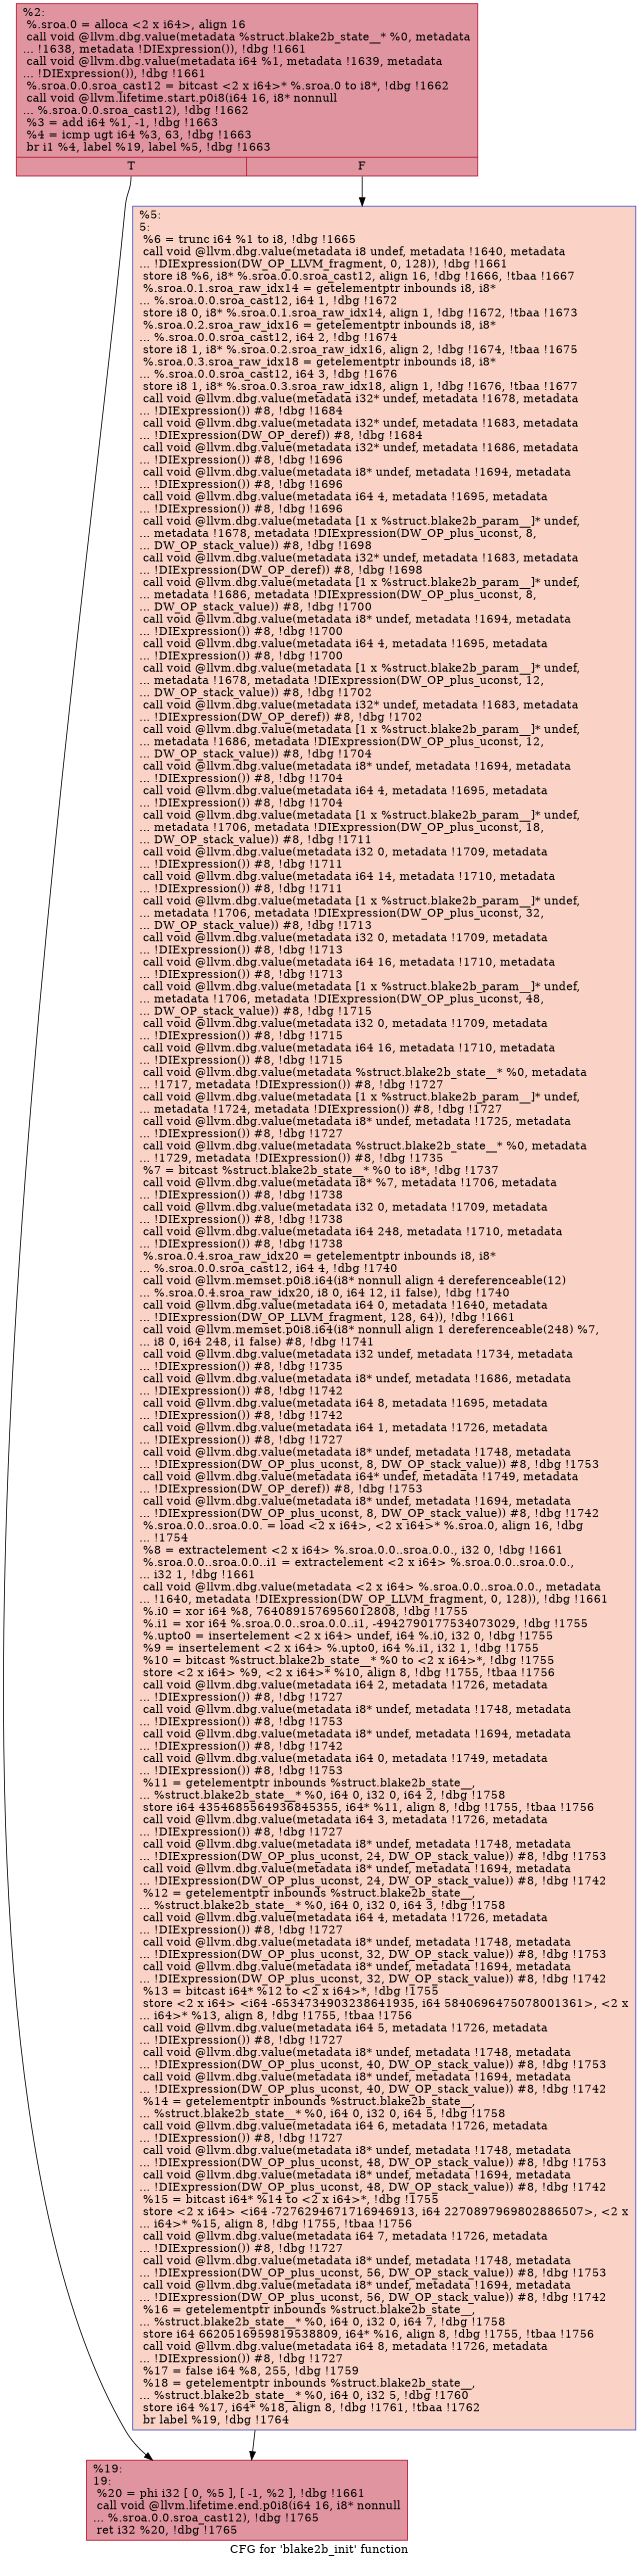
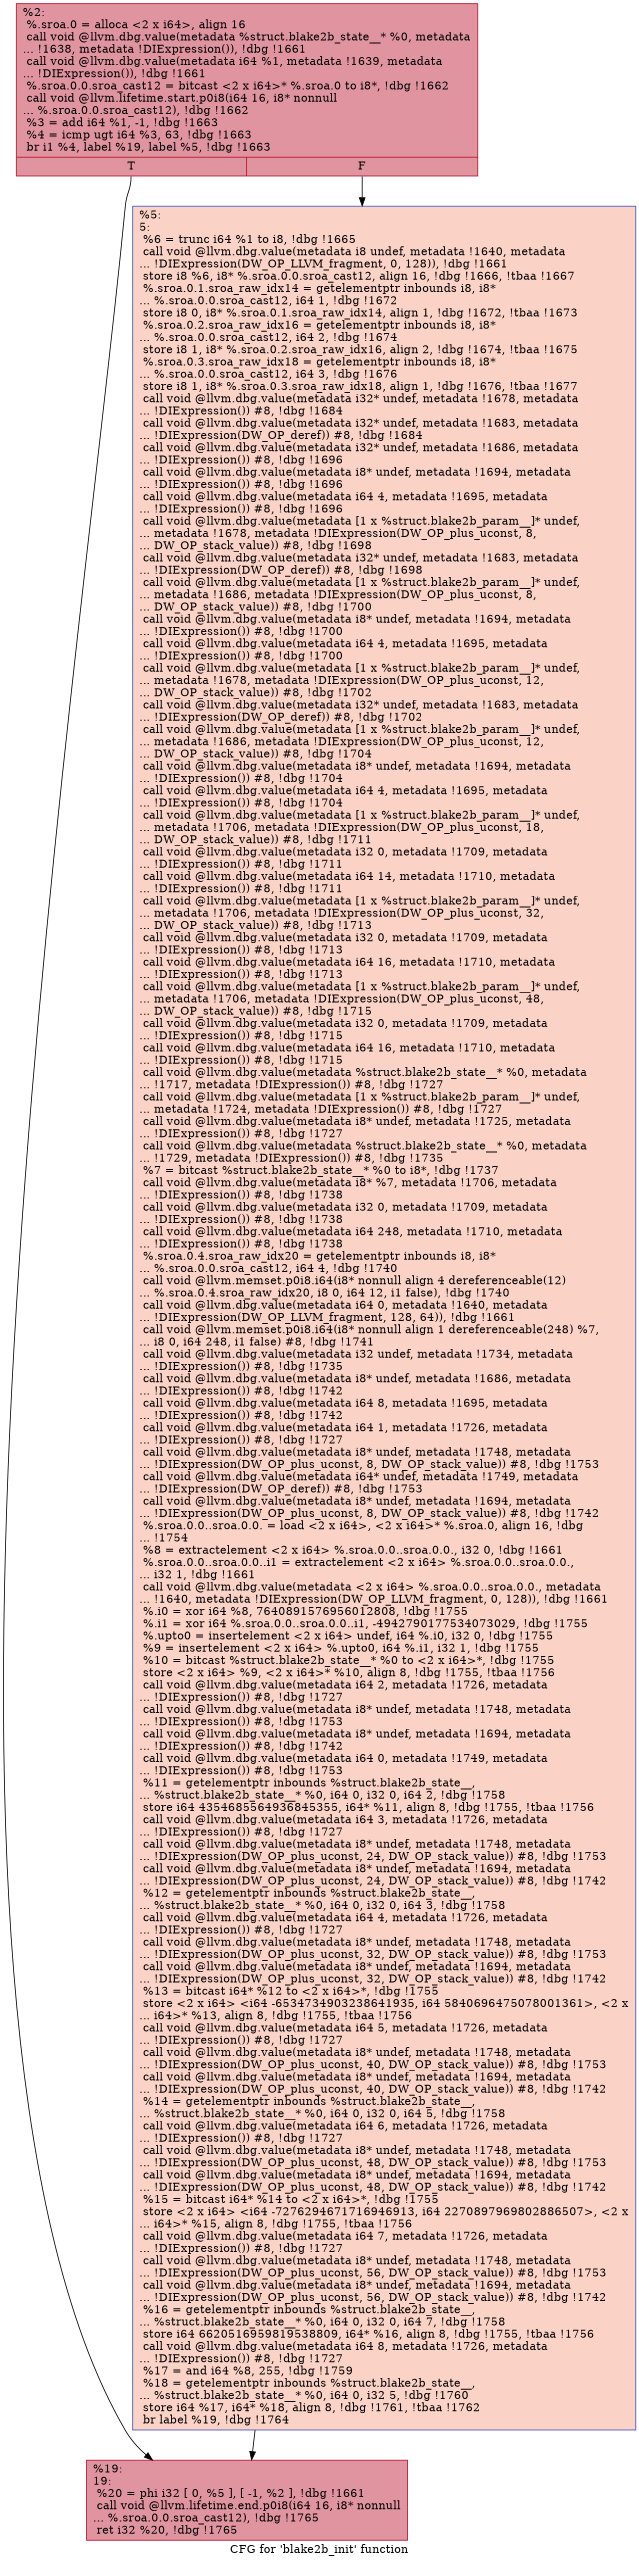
(249, 2371) -> (246, 2371)
